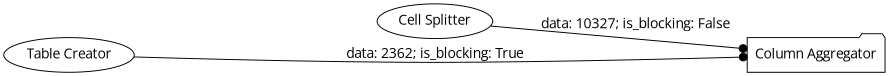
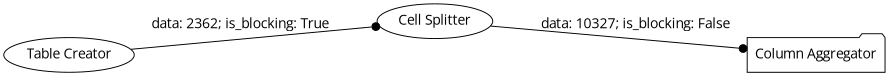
(437, 62) -> (251, 38)
